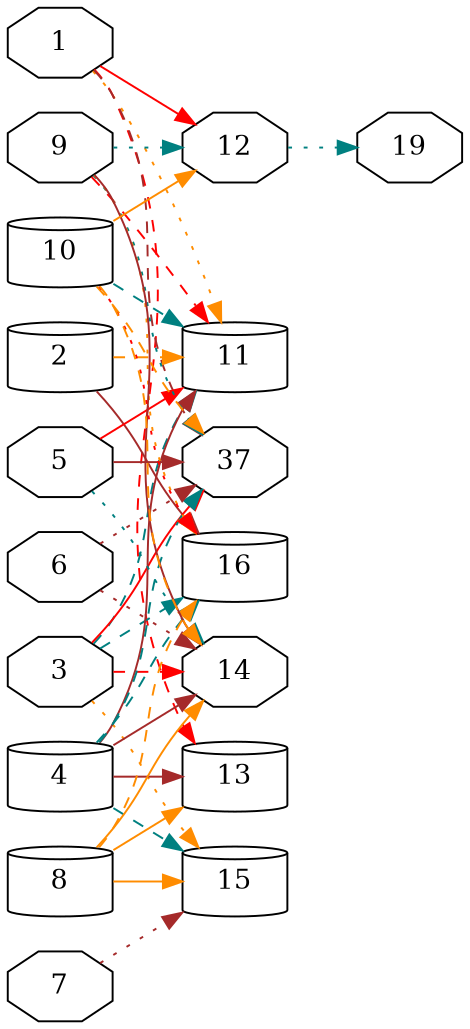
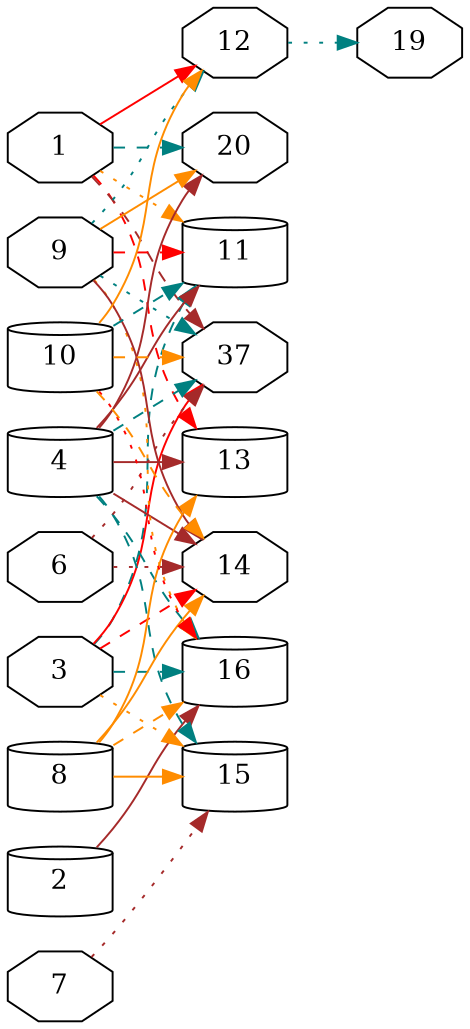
none -> (235, 148)
(138, 357) -> none
(60, 462) -> none
